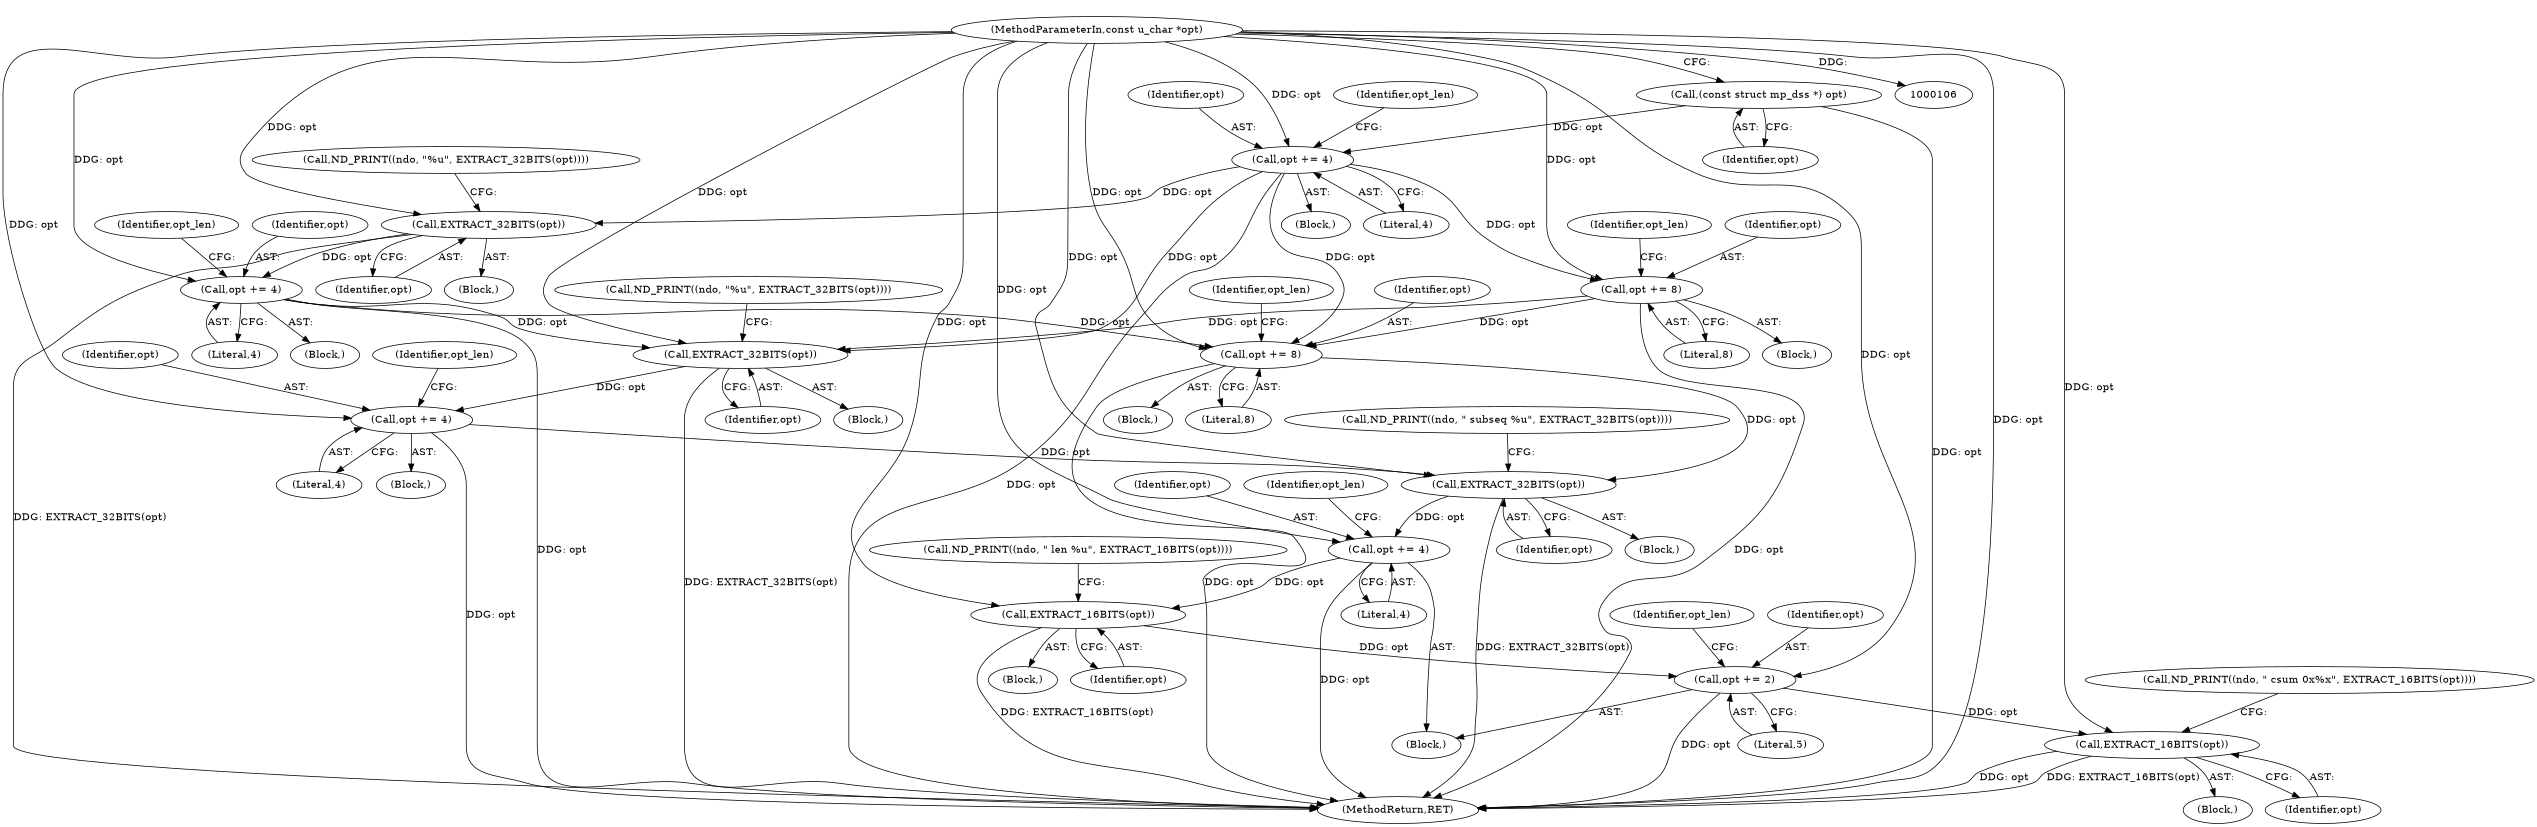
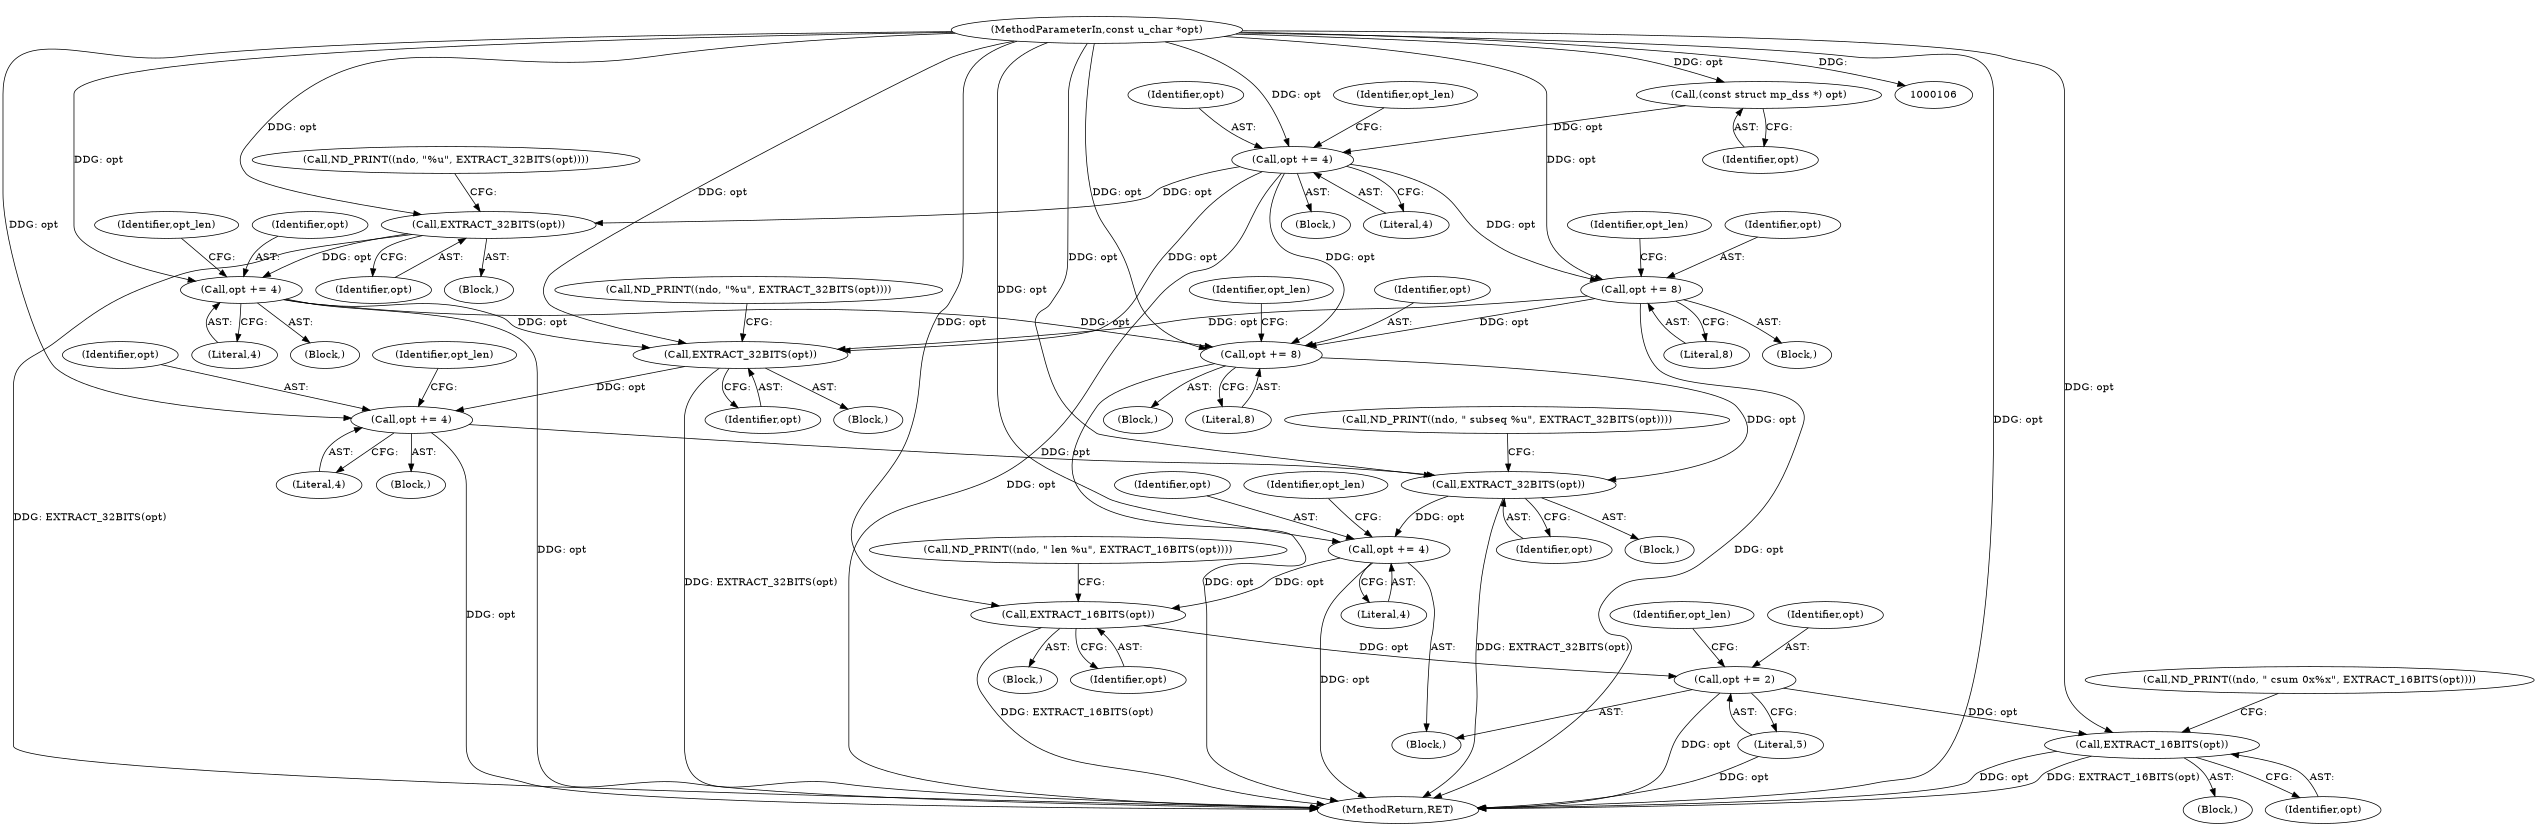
(1699, 62) -> (1699, 62)
(1799, 187) -> none
(1932, 618) -> (1645, 791)
